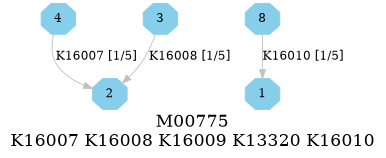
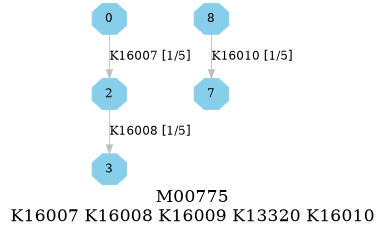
(58, 19) -> (109, 19)
(145, 57) -> (109, 127)
(262, 94) -> (211, 94)
